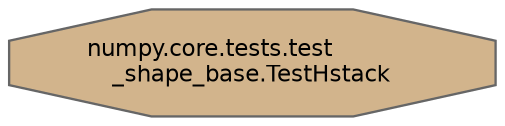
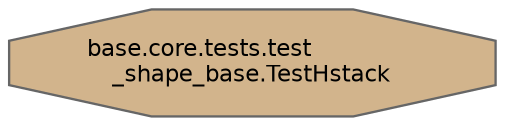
(252, 63) -> (252, 63)
